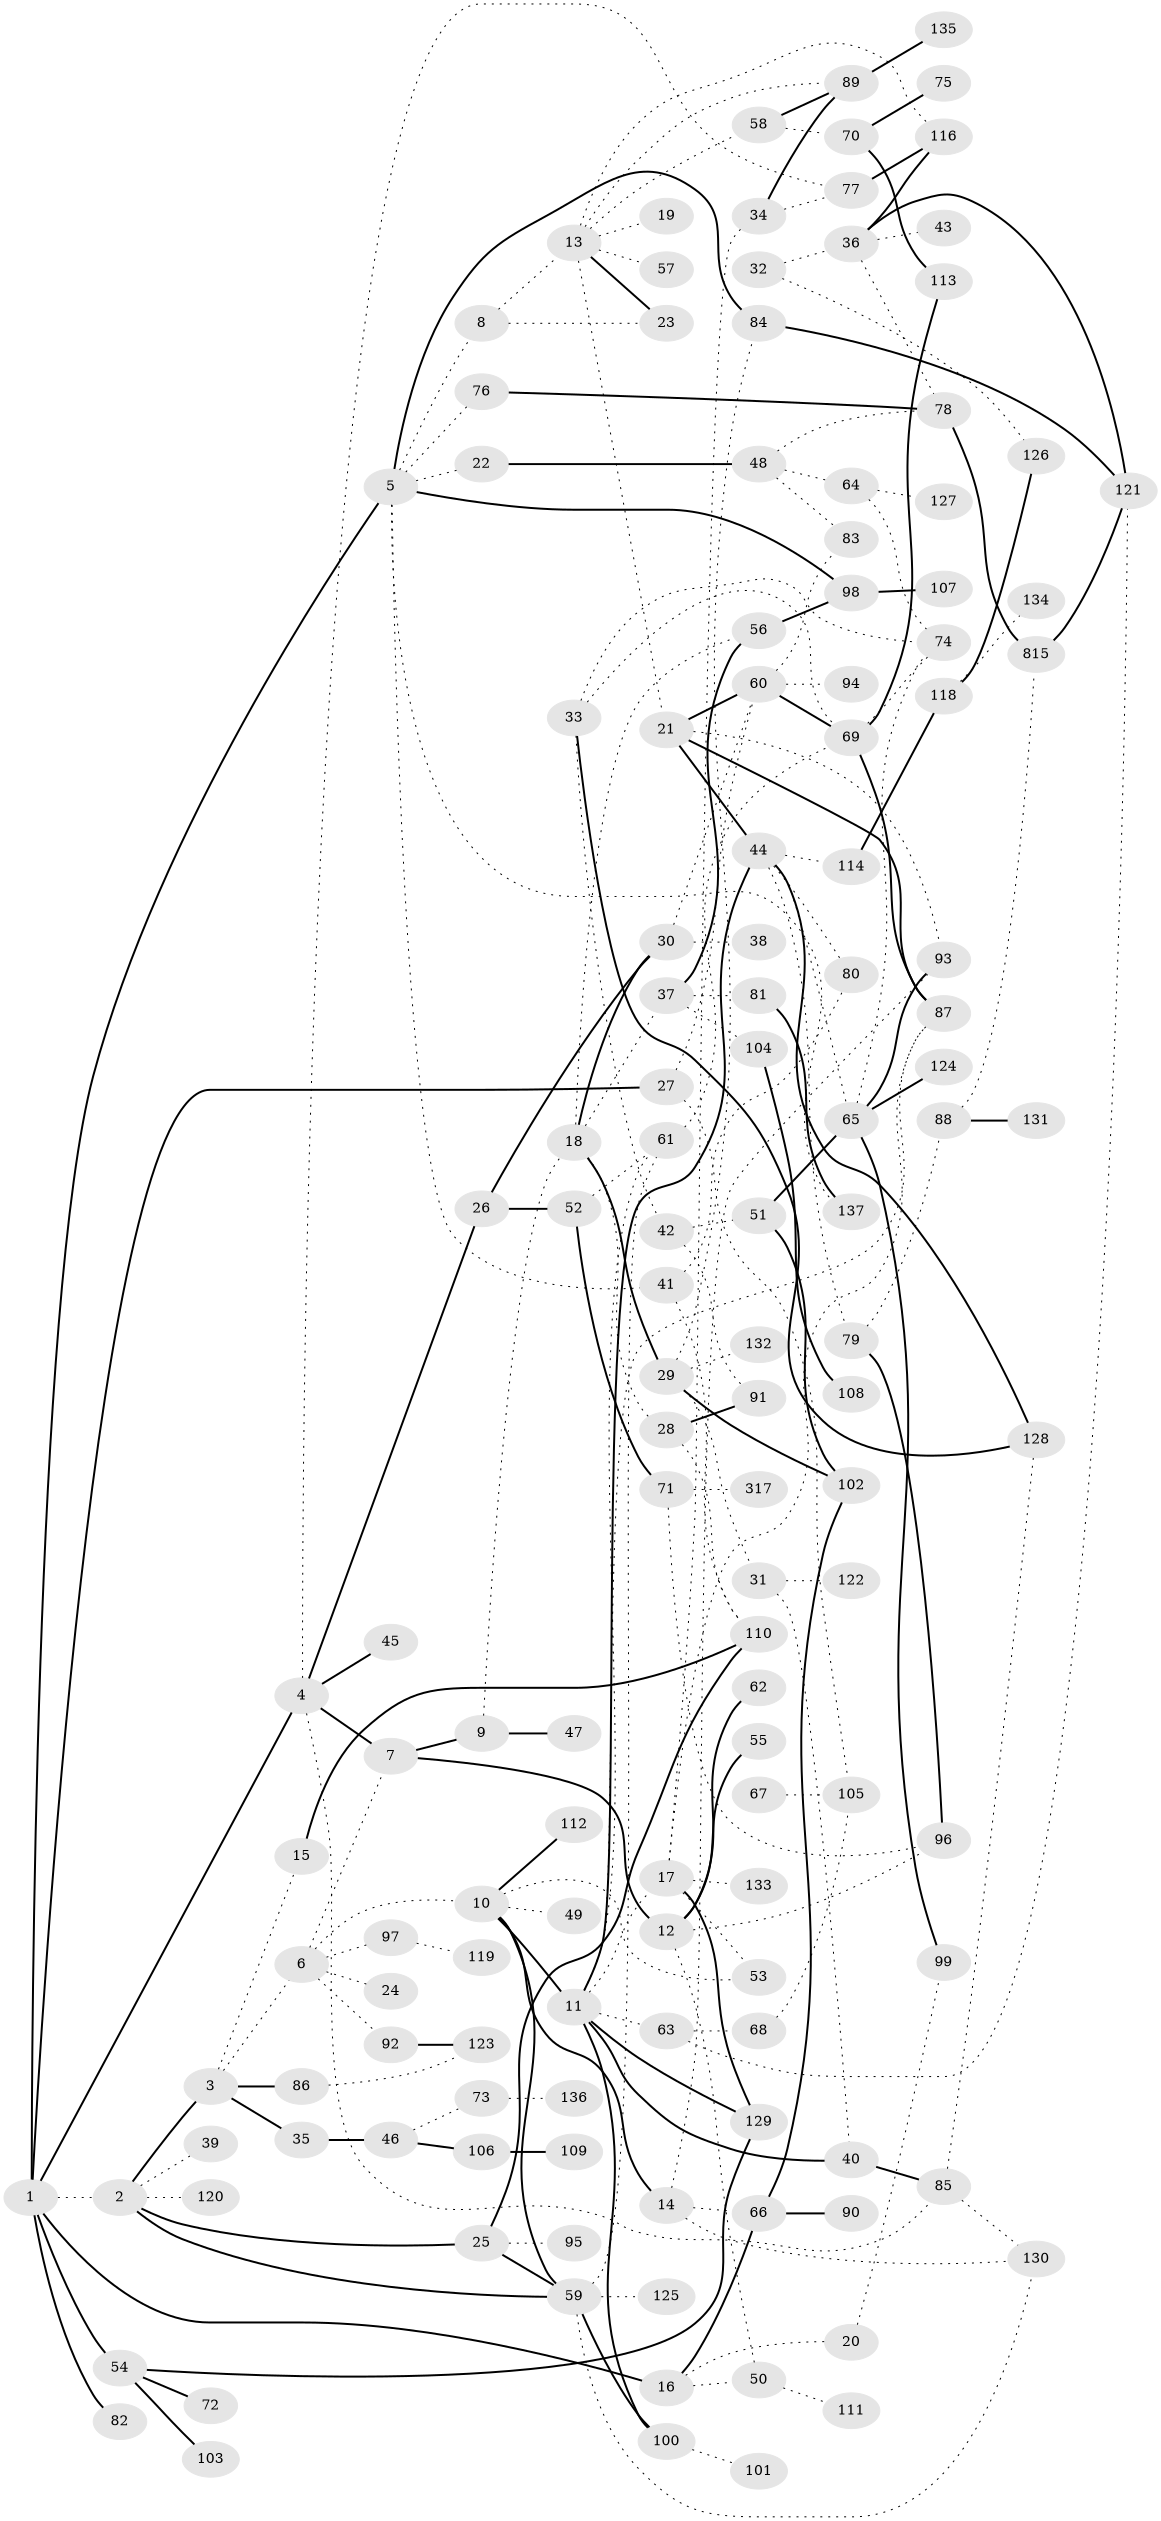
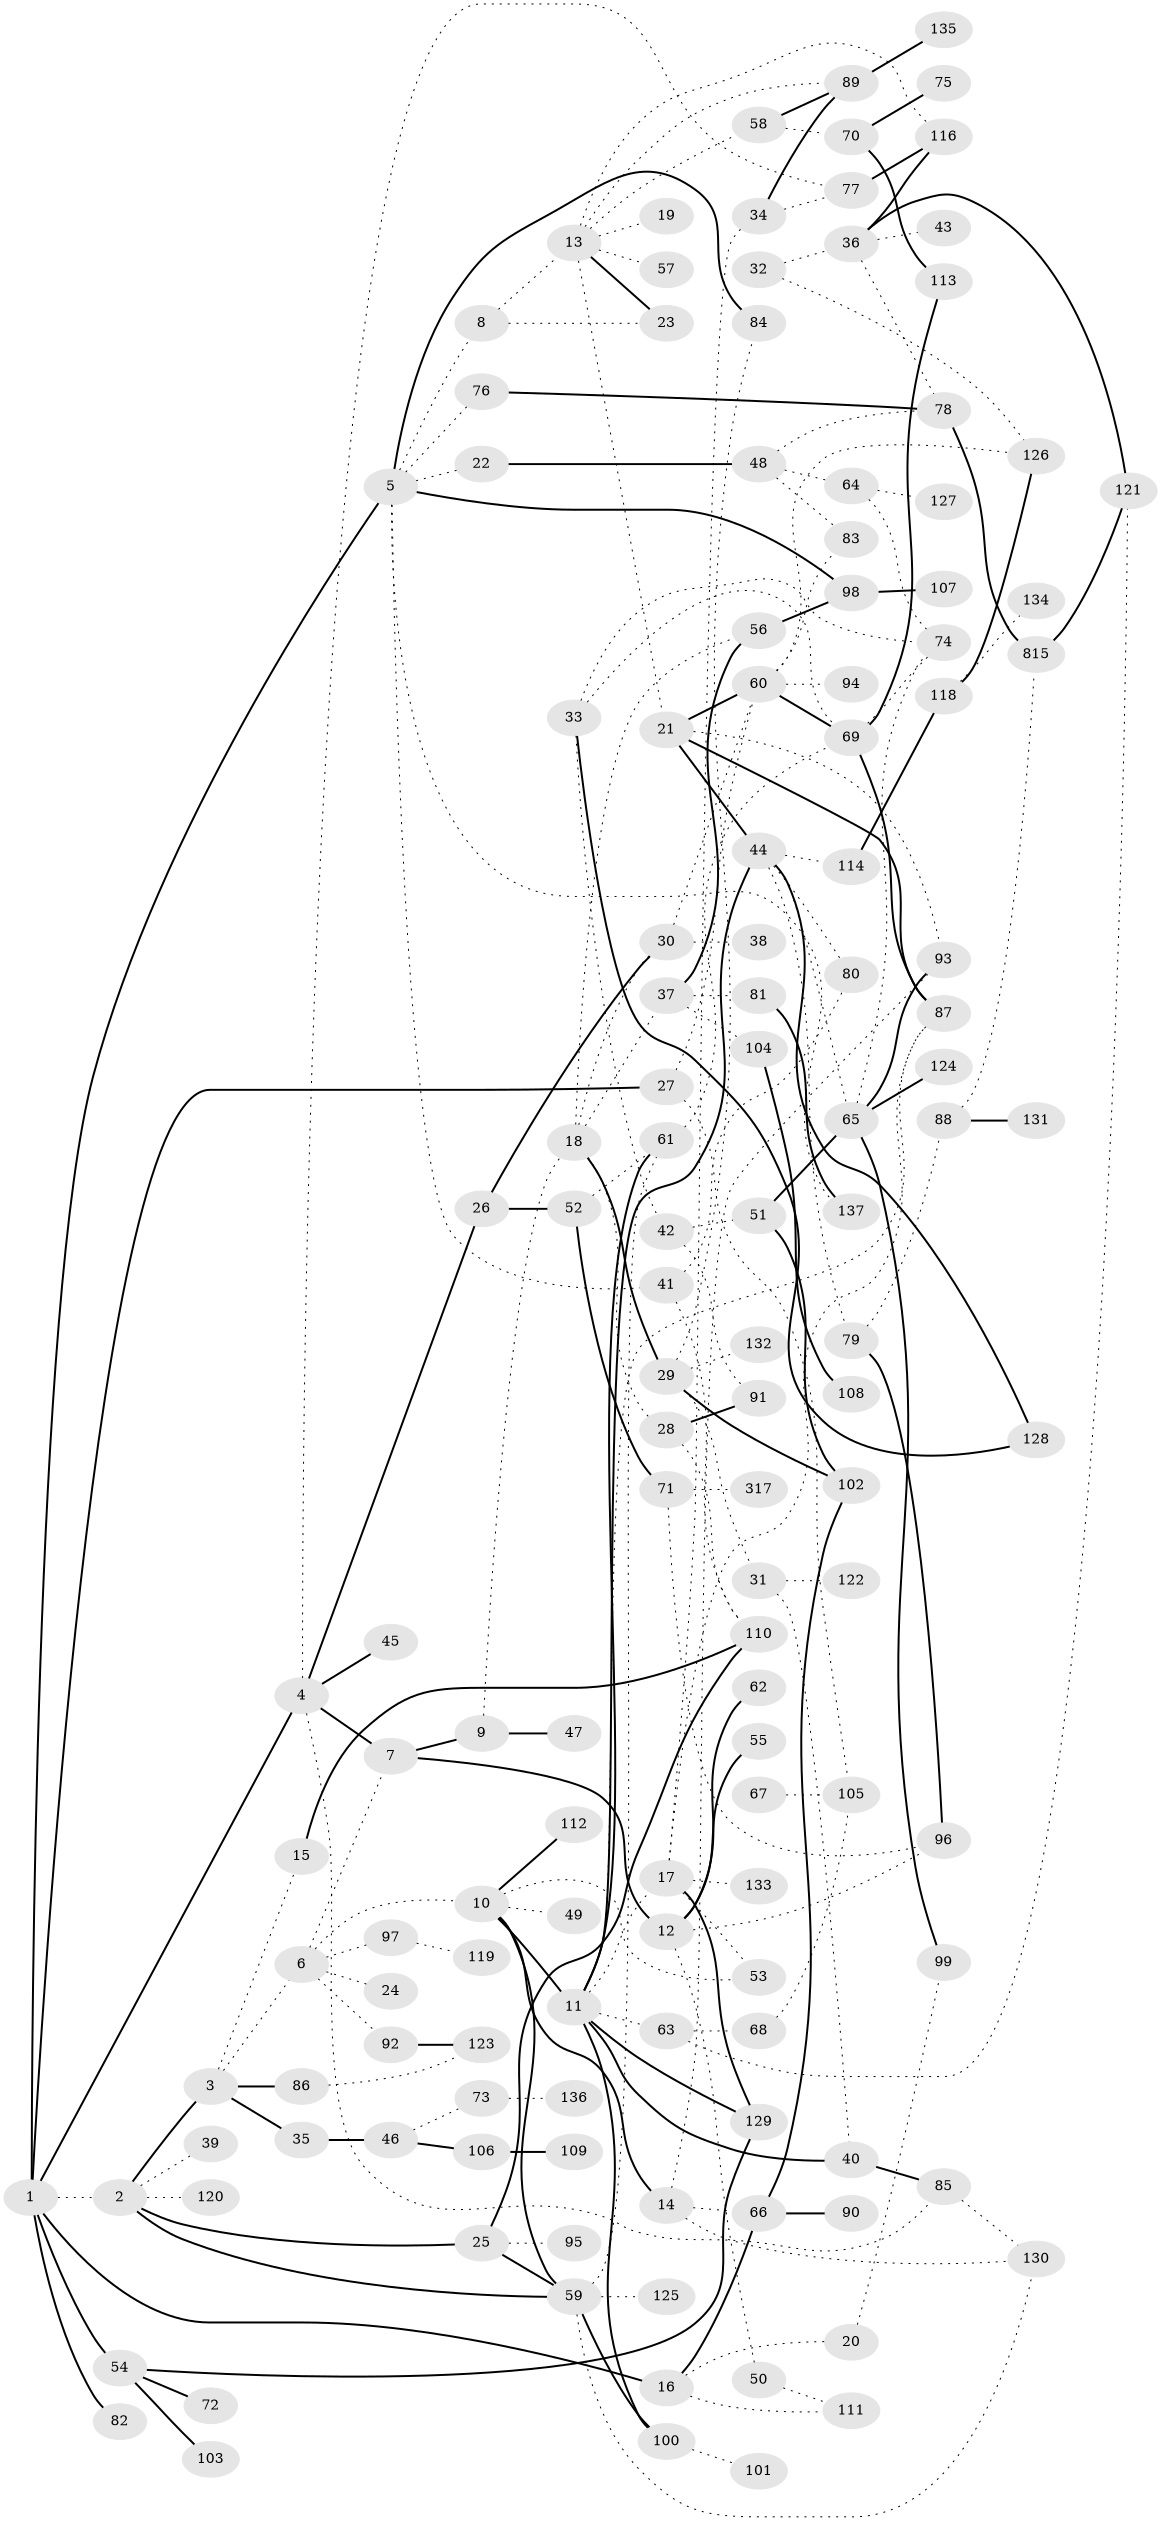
(936, 366) -> none
none -> (803, 482)
(604, 1041) -> (604, 1041)
(611, 1360) -> (611, 1360)
(994, 1814) -> none
(713, 2384) -> (756, 2410)
